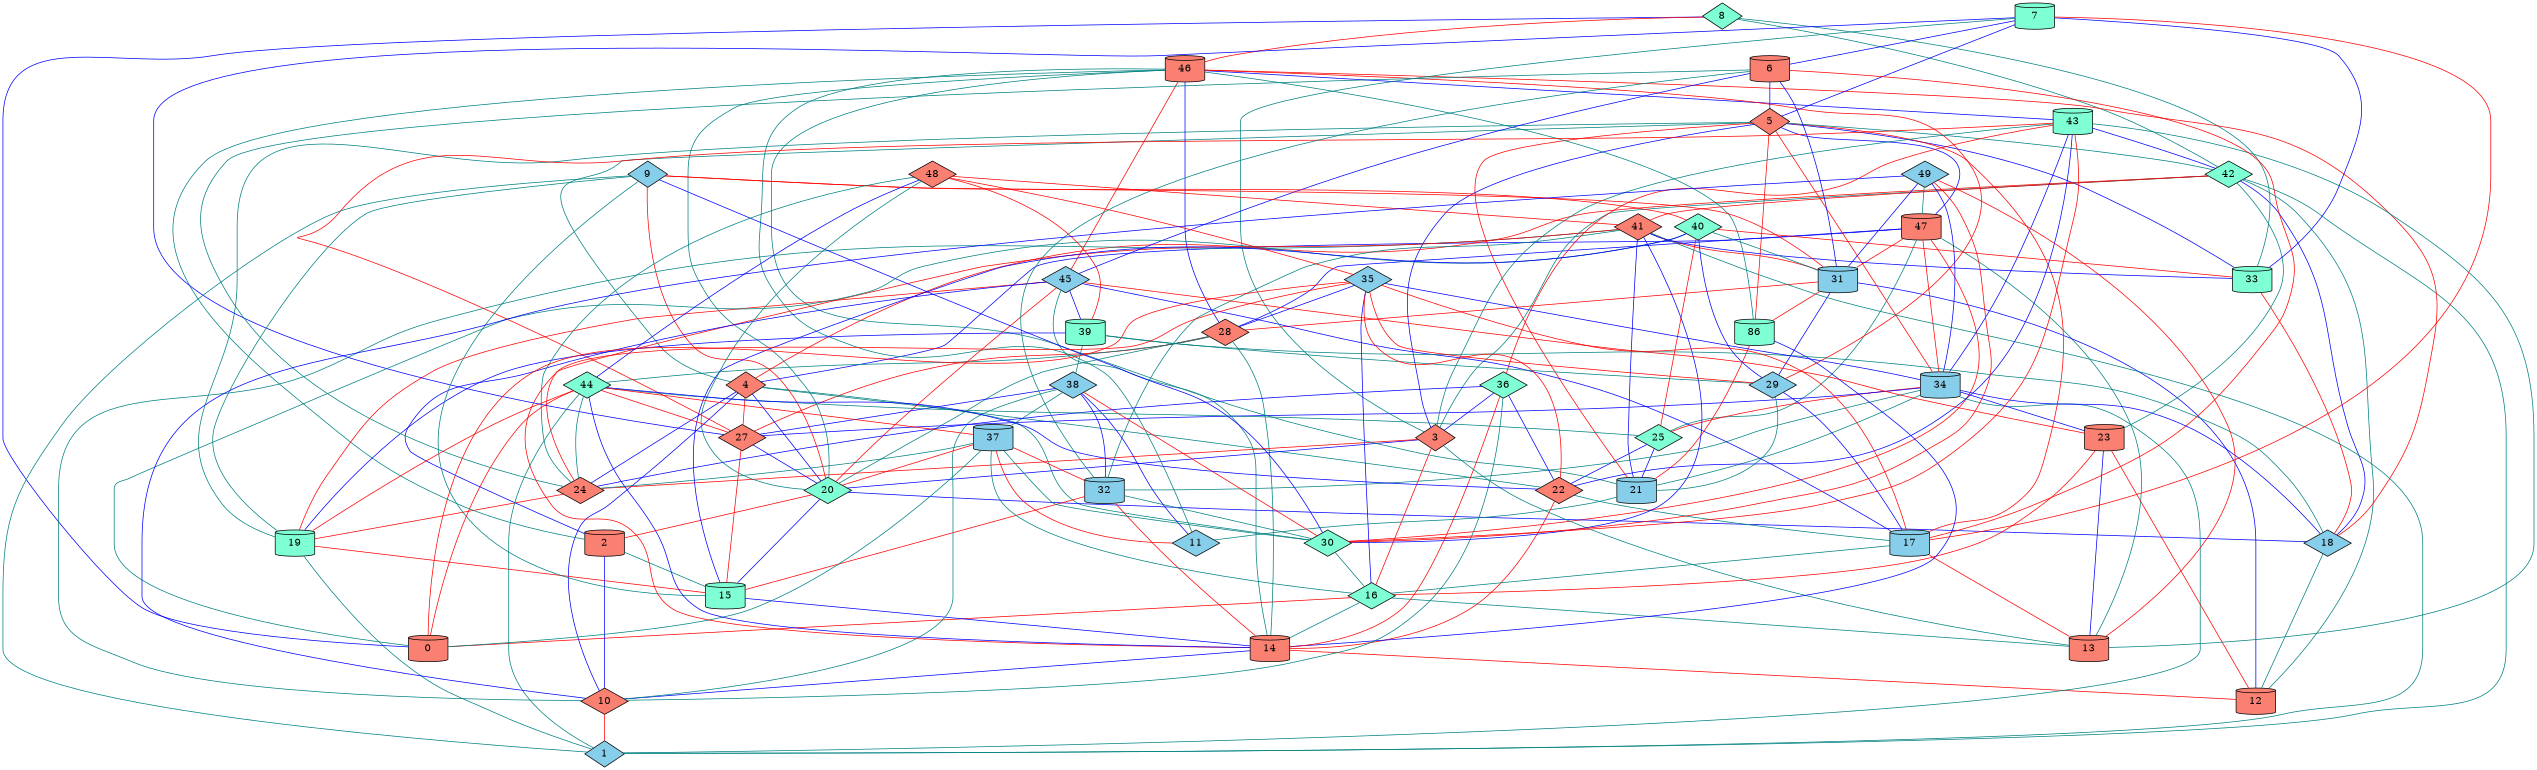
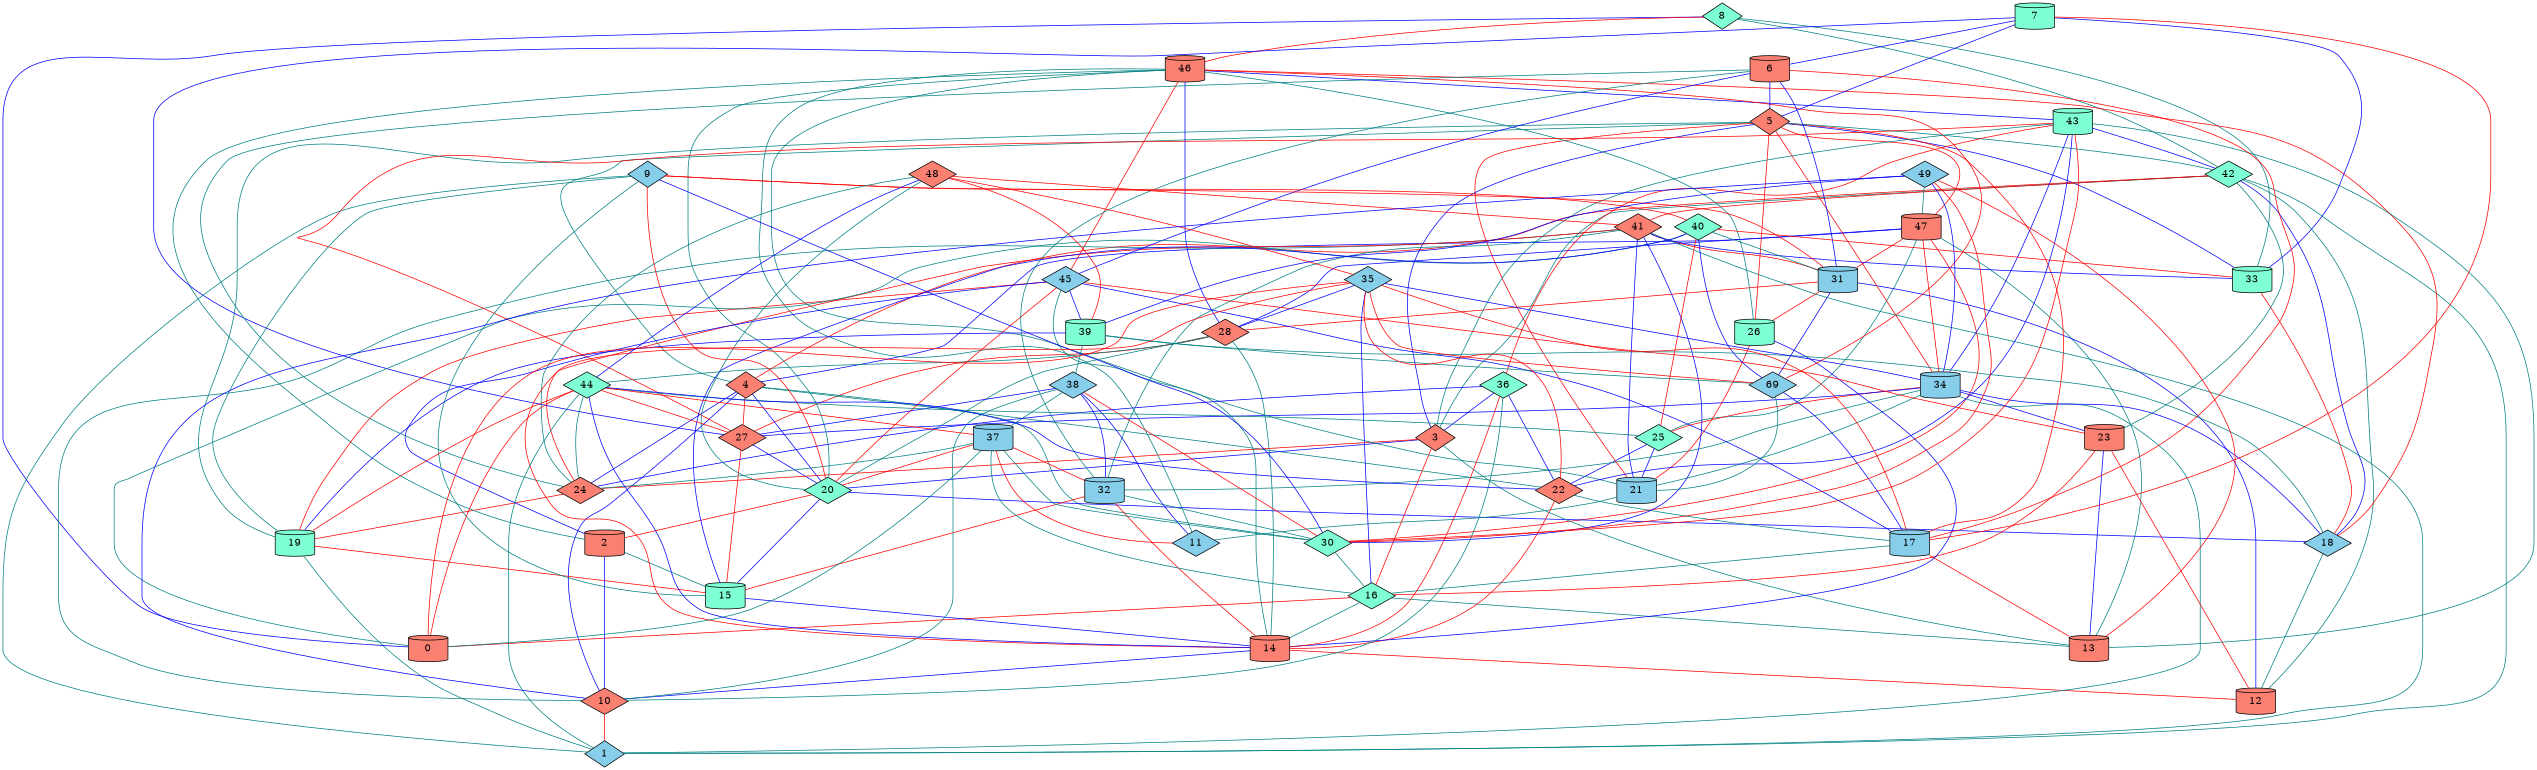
(1458, 73) -> none
(1864, 141) -> (1864, 141)
(1883, 225) -> (1681, 198)
(1754, 332) -> (1754, 332)
(1773, 385) -> (1773, 385)
